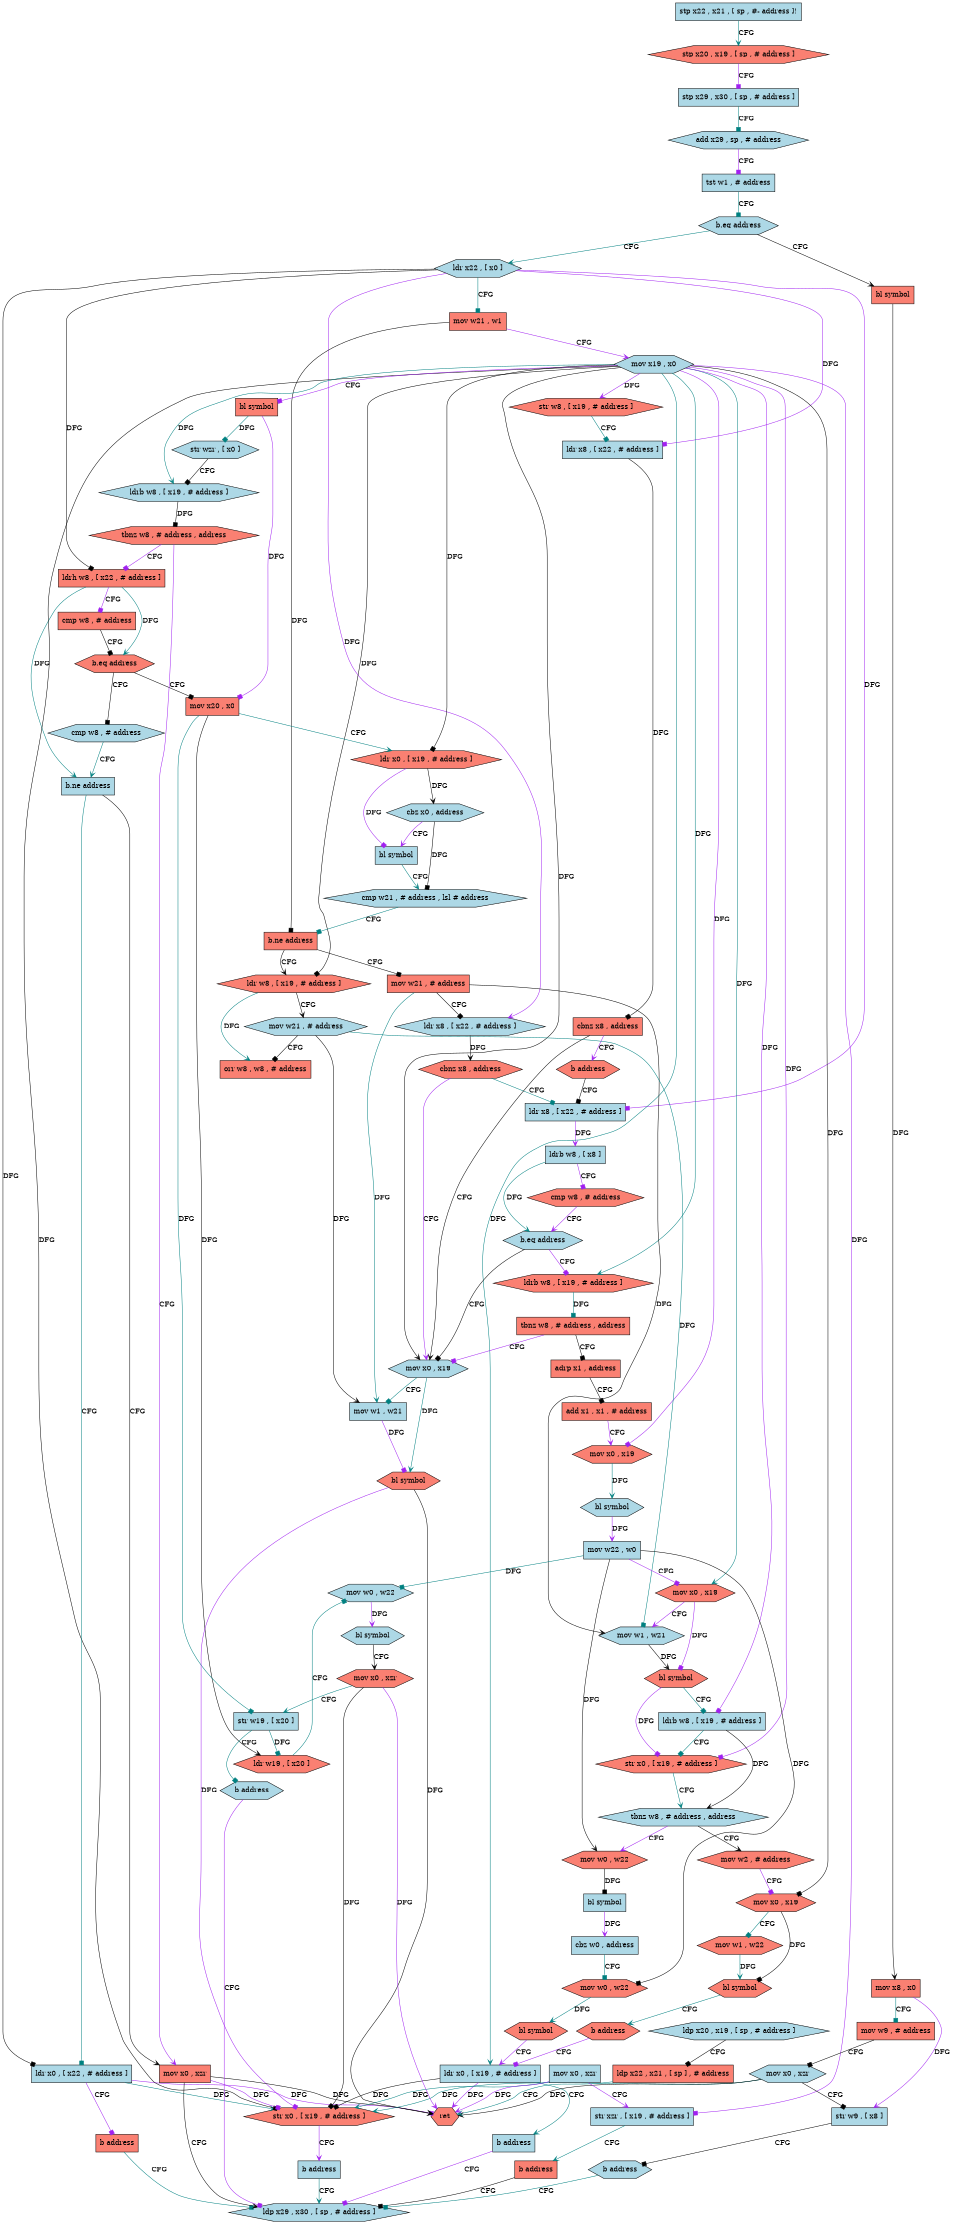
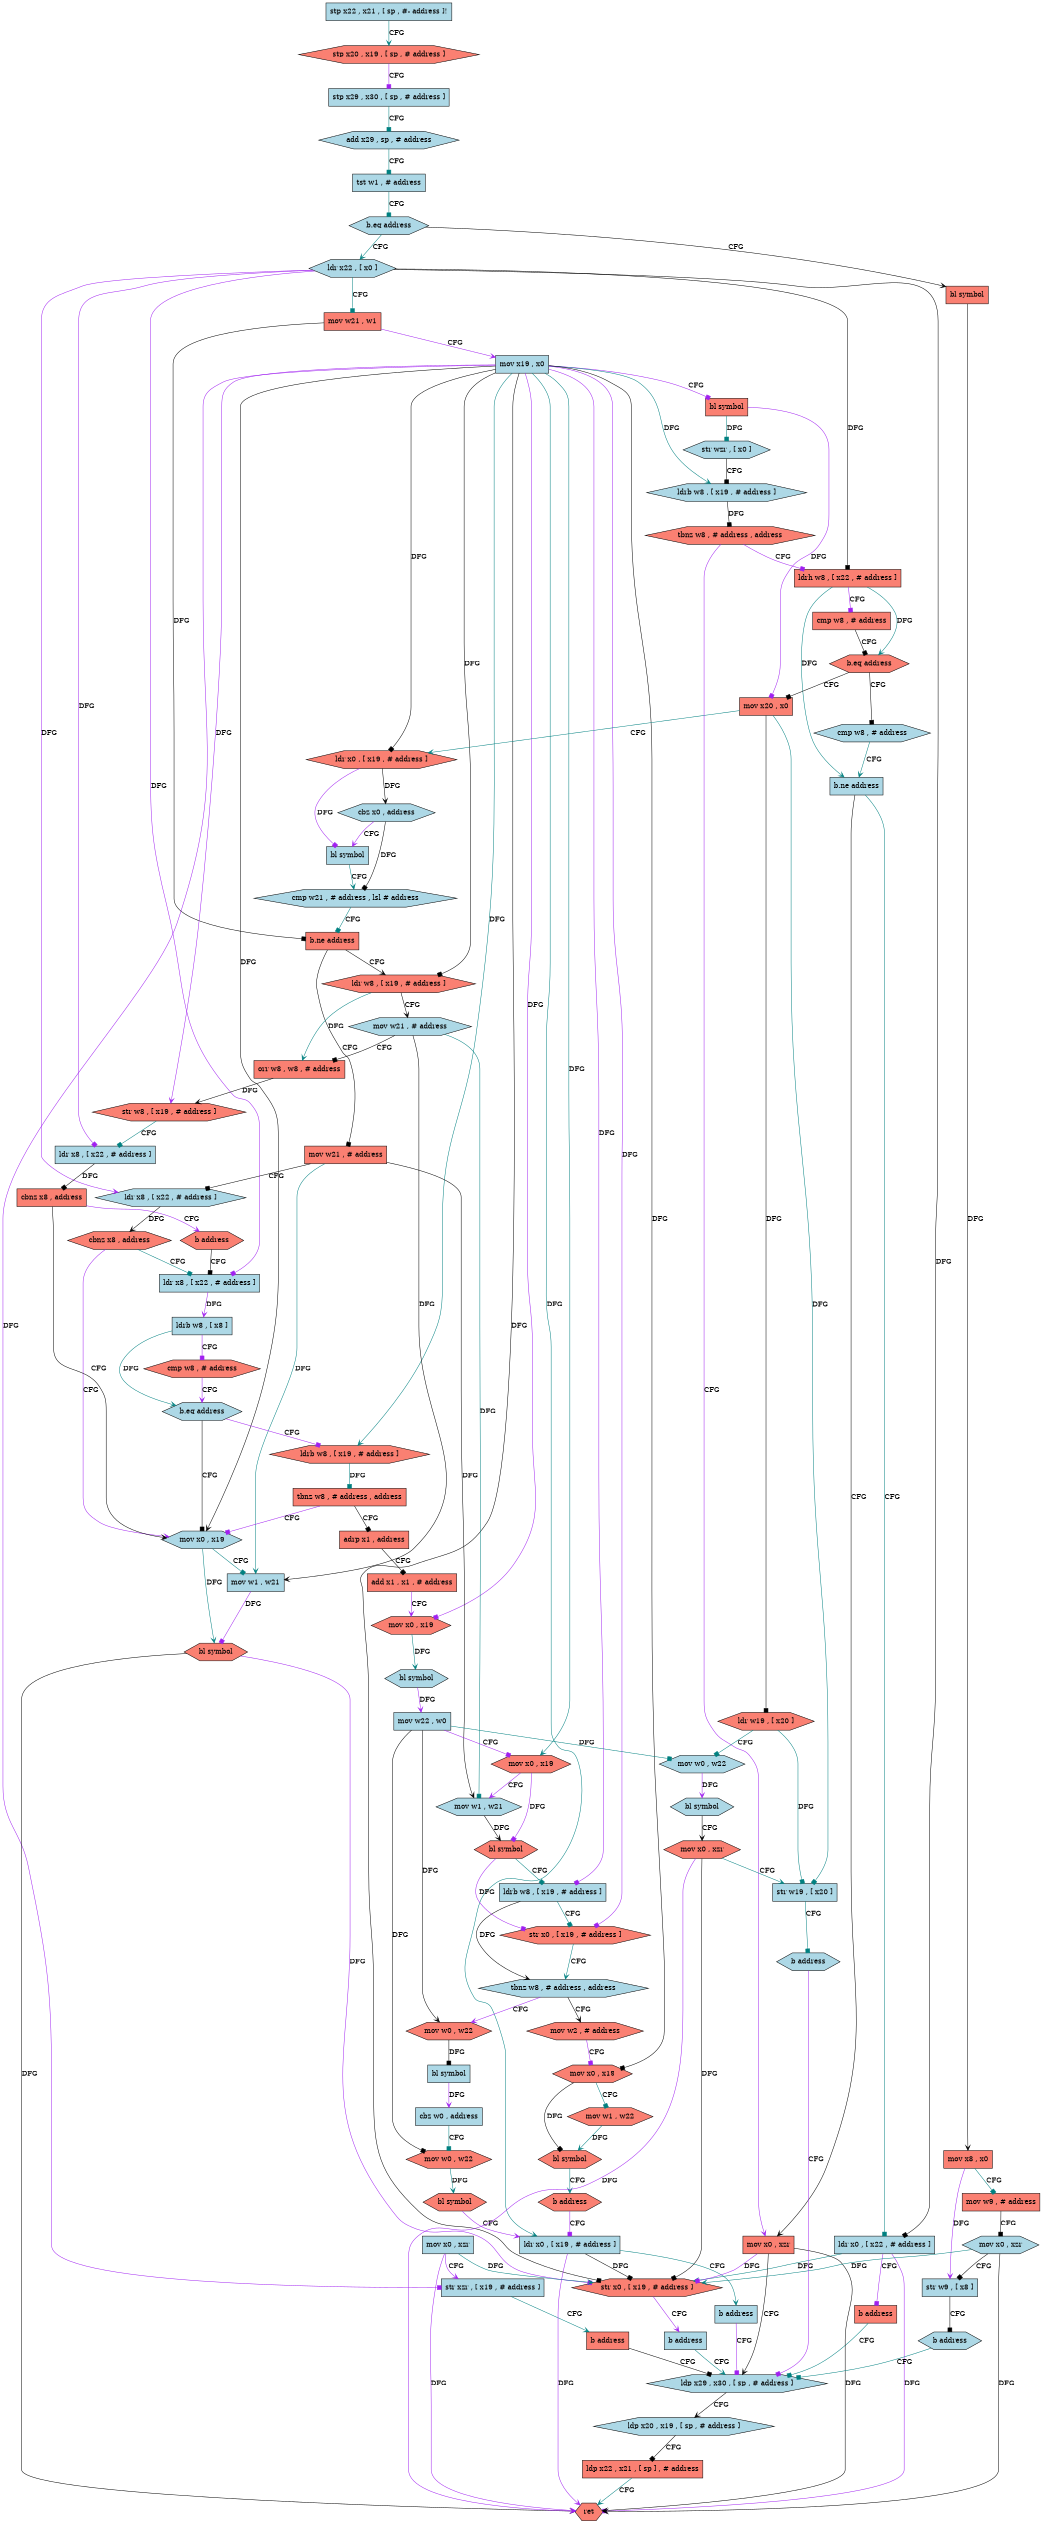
(738, 159) -> (389, 159)
(654, 364) -> (522, 364)
none -> (237, 1090)
(202, 1241) -> (766, 1211)
(273, 1740) -> (798, 1801)
none -> (712, 2403)
